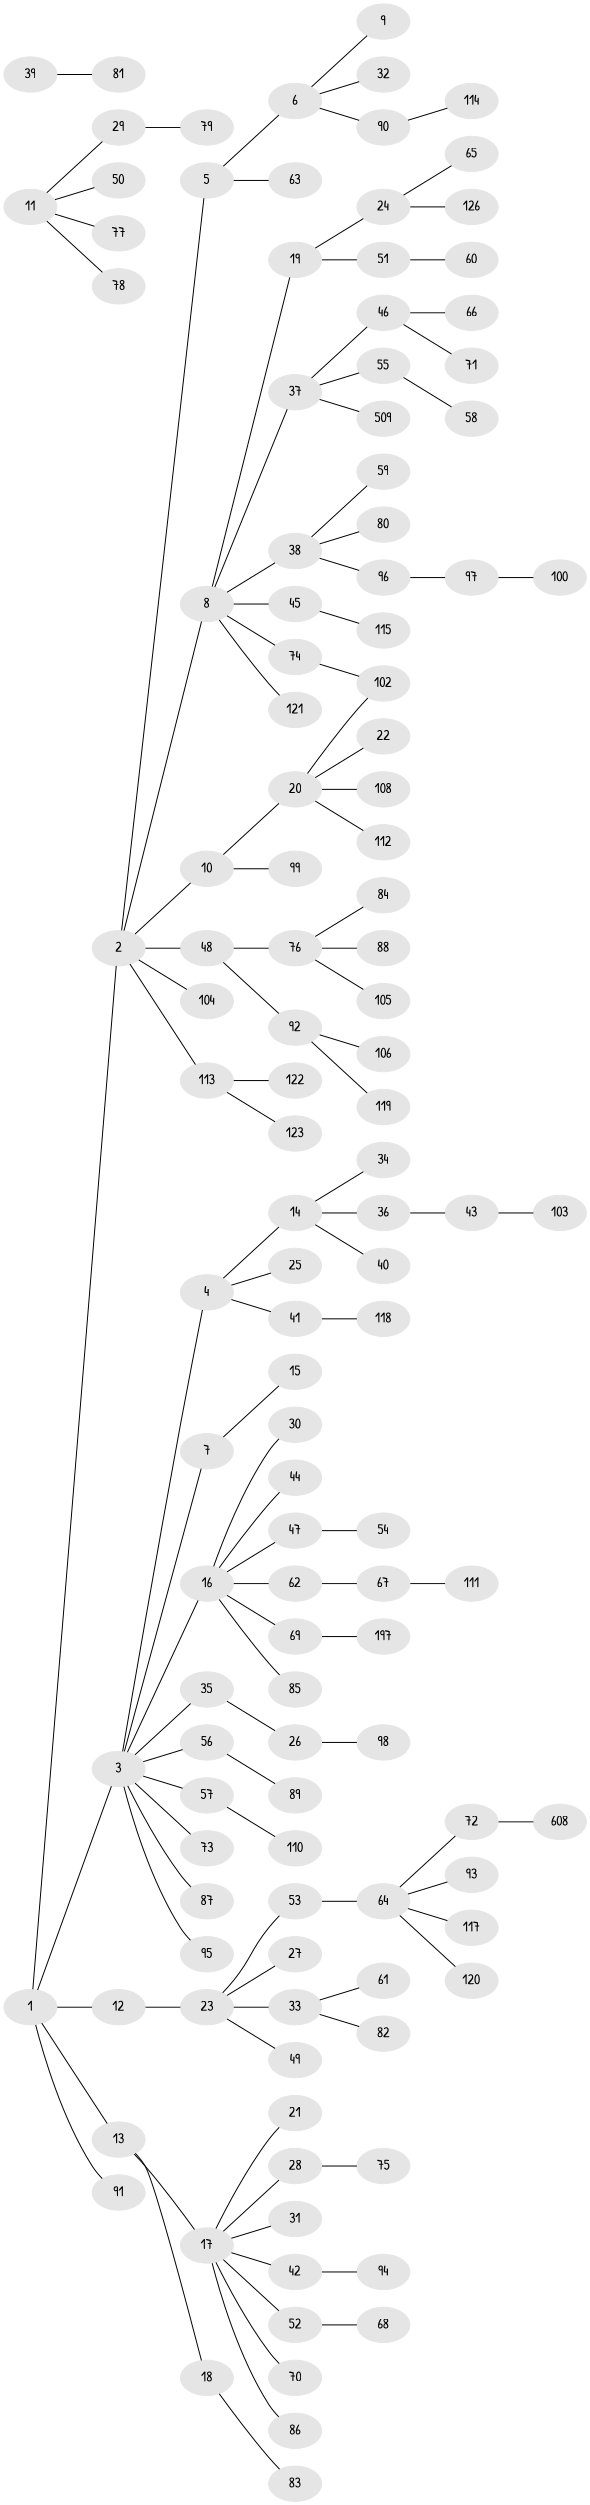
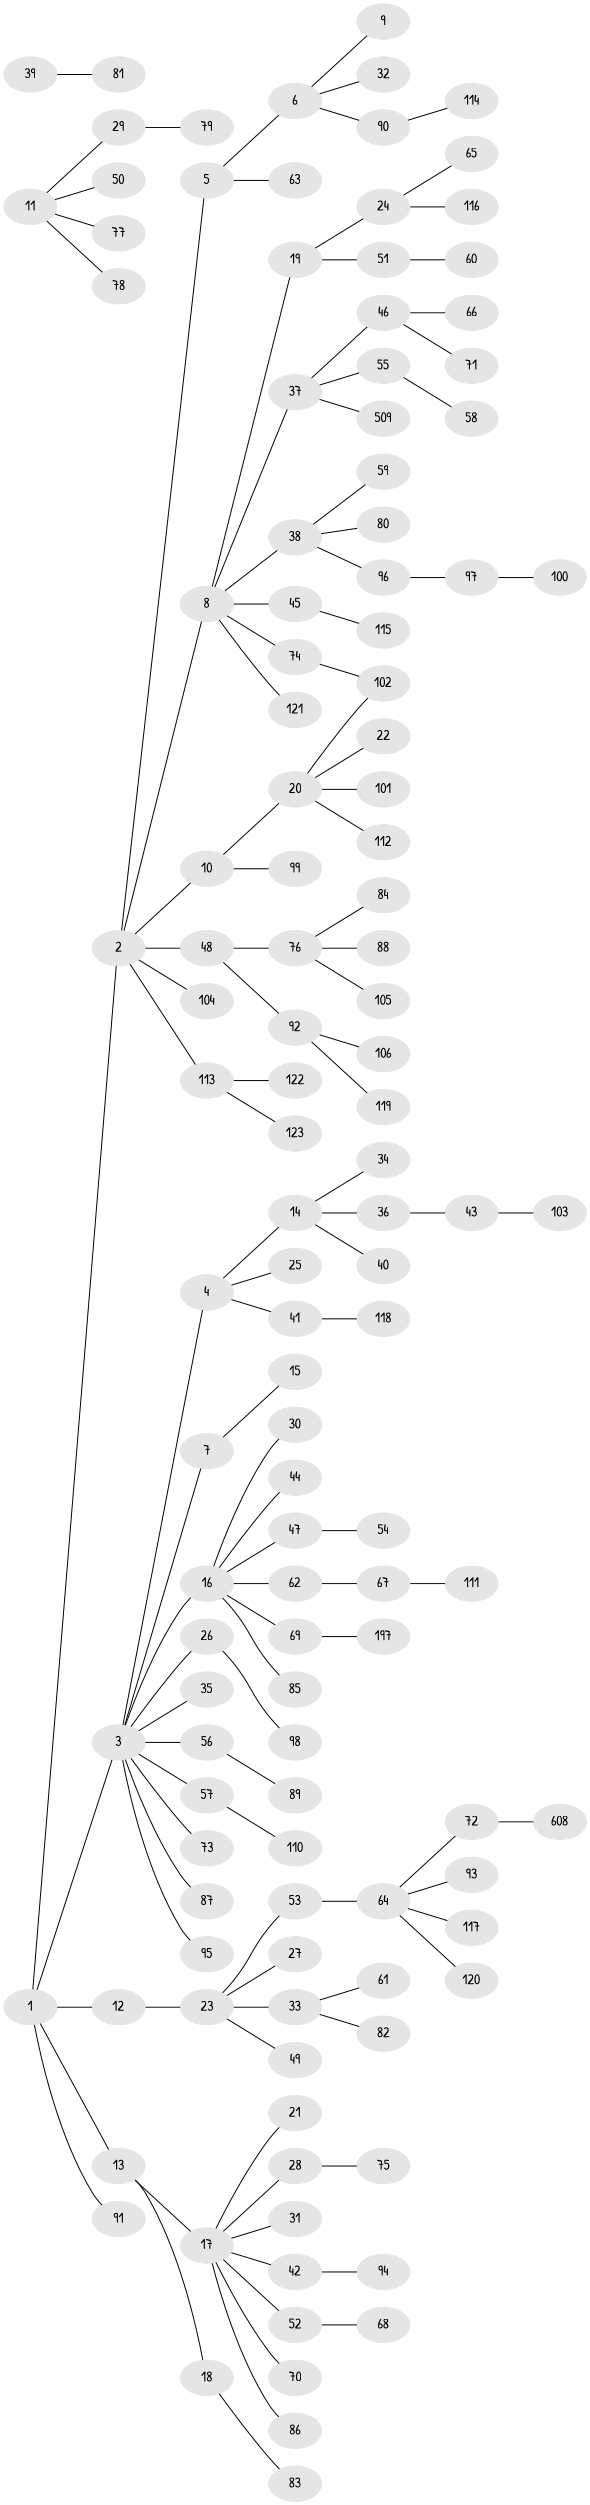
(472, 207) -> (472, 207)
(383, 789) -> (383, 789)
(251, 1716) -> (160, 1688)
